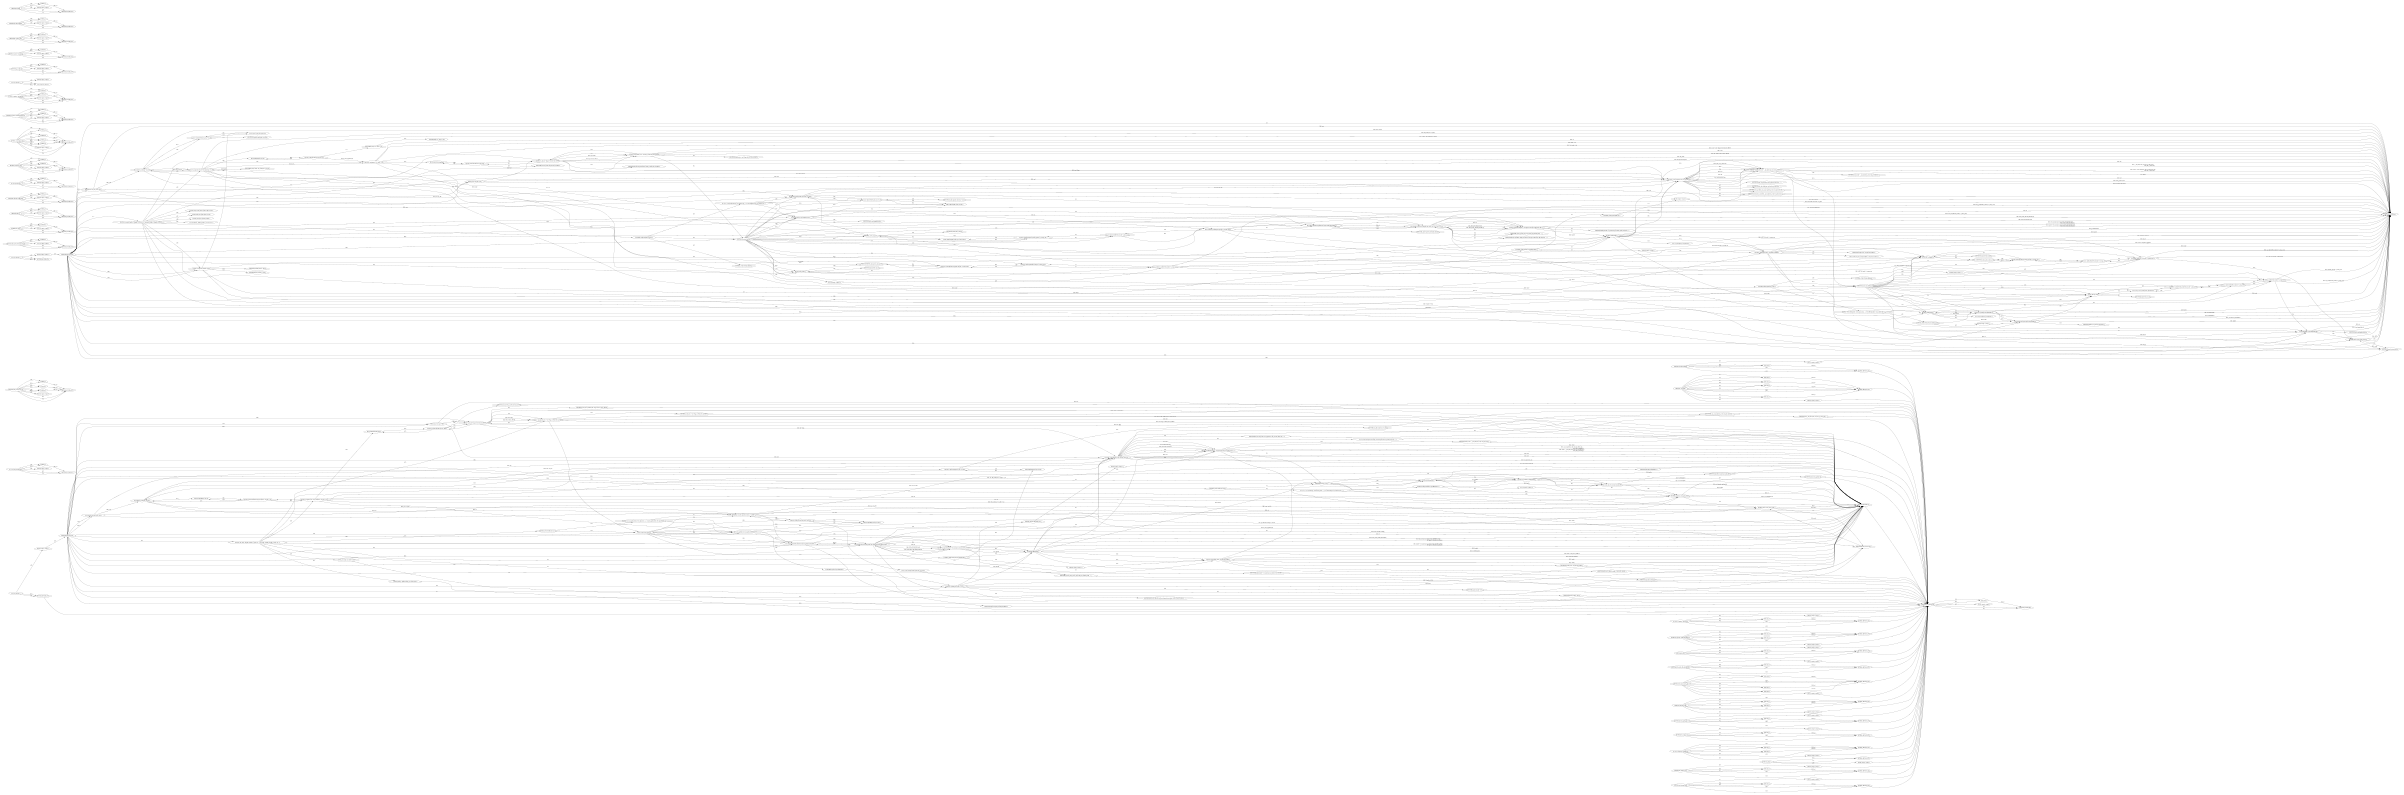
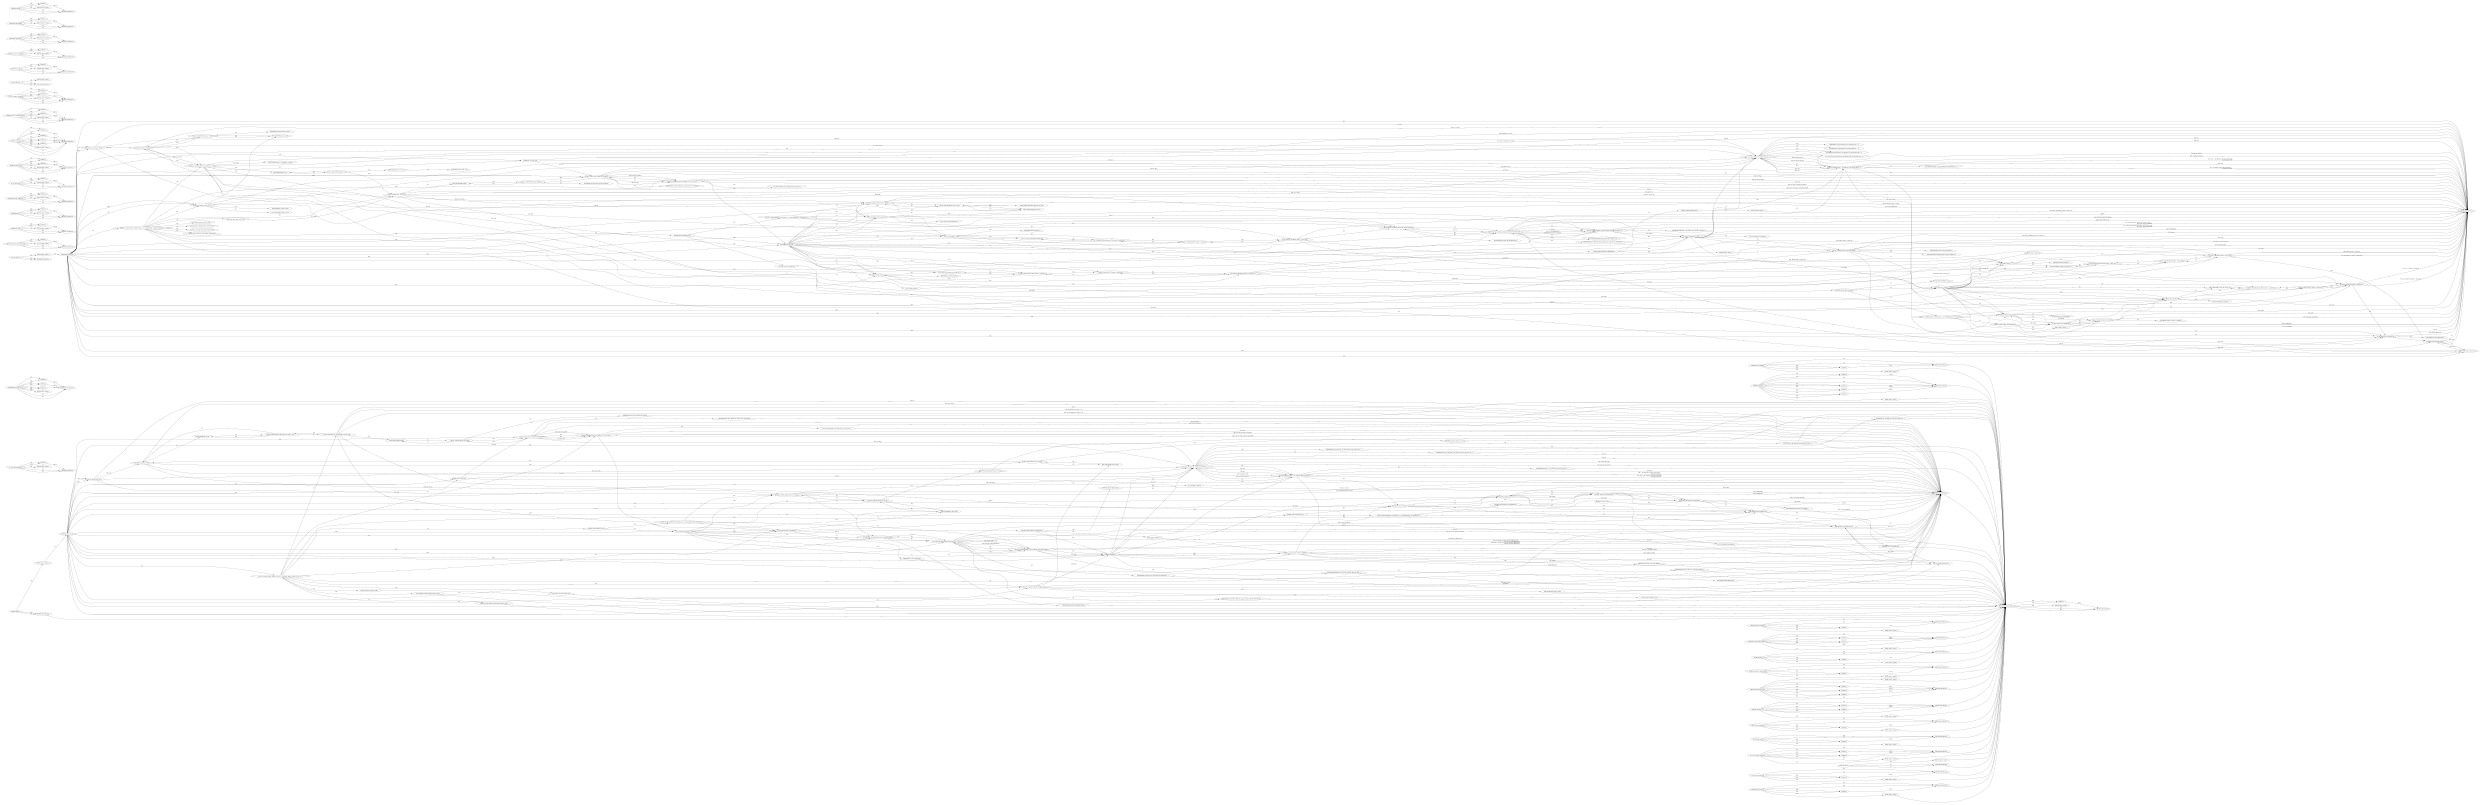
(347, 159) -> (369, 174)
(286, 165) -> (321, 216)
none -> (202, 234)
none -> (561, 594)
none -> (494, 603)
